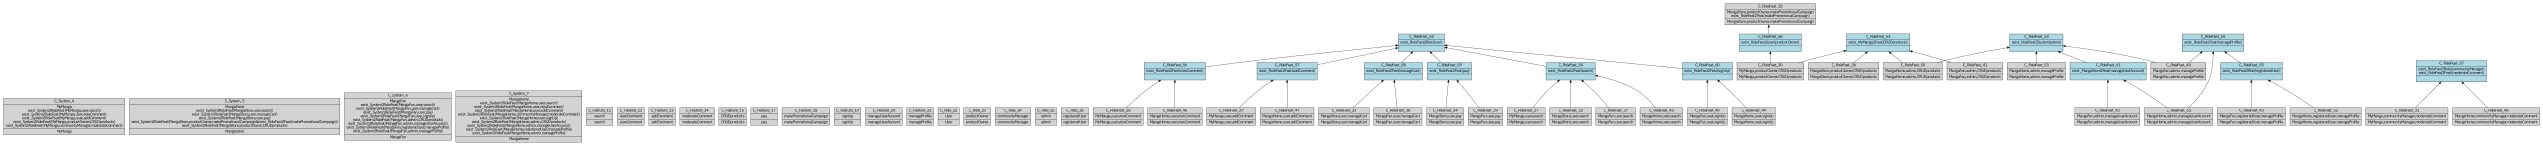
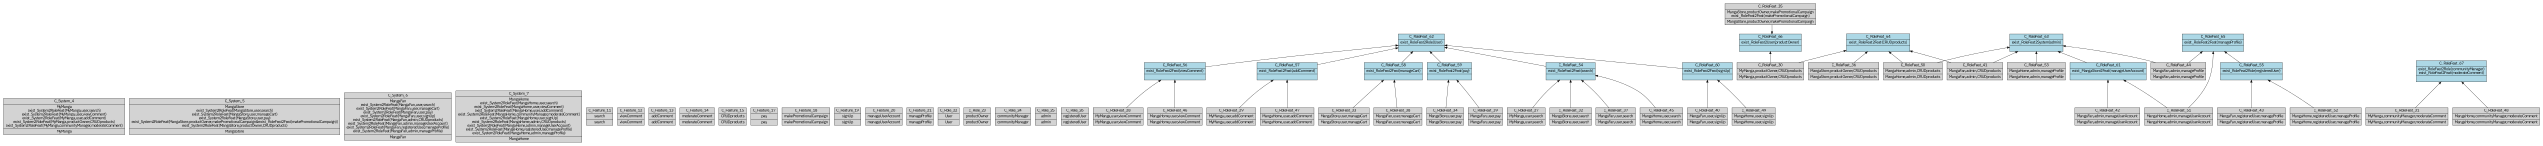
(1769, 31) -> (1772, 28)
(1878, 42) -> (1878, 42)
none -> (2004, 58)
